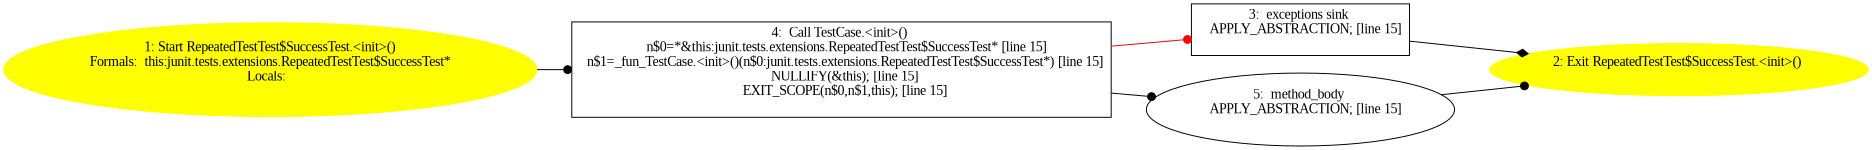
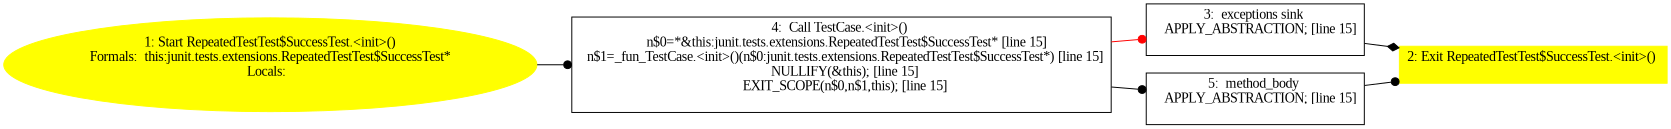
(1679, 70) -> (1533, 65)
(1300, 110) -> (1255, 99)
